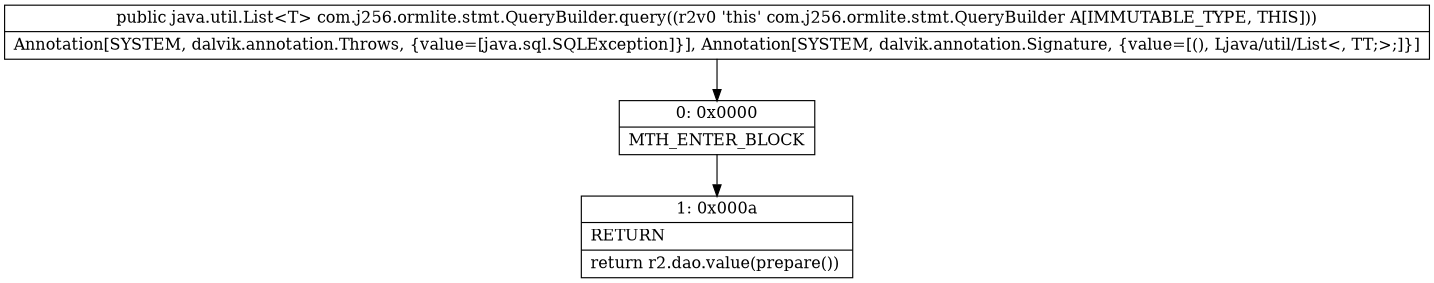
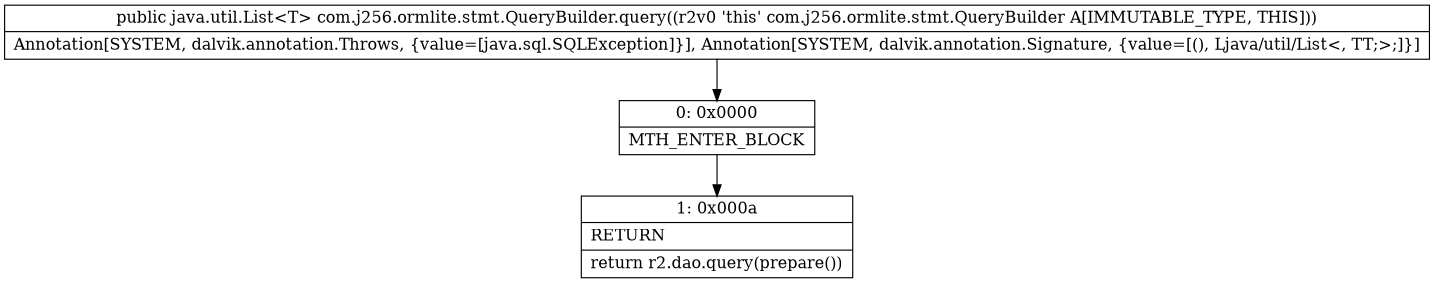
(715, 263) -> (717, 263)
